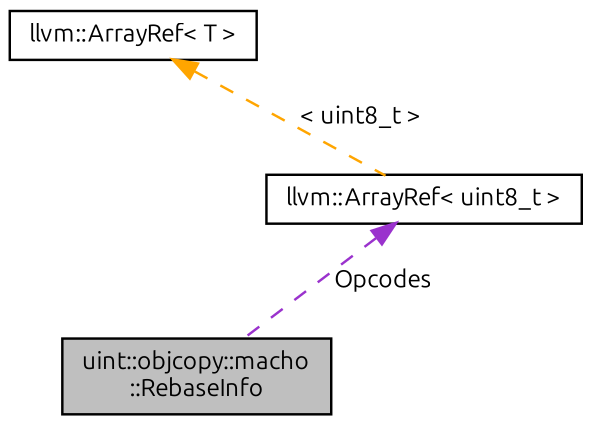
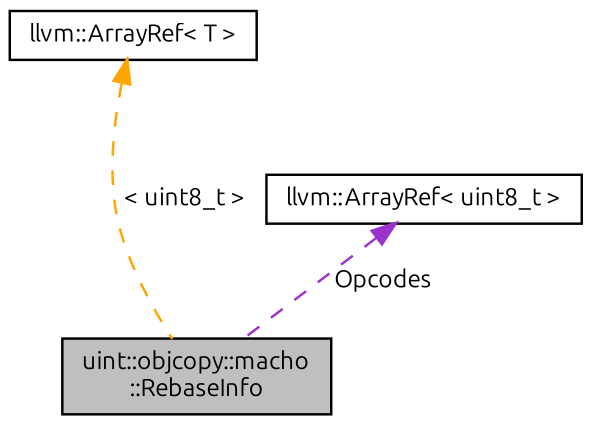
(290, 124) -> (117, 217)
